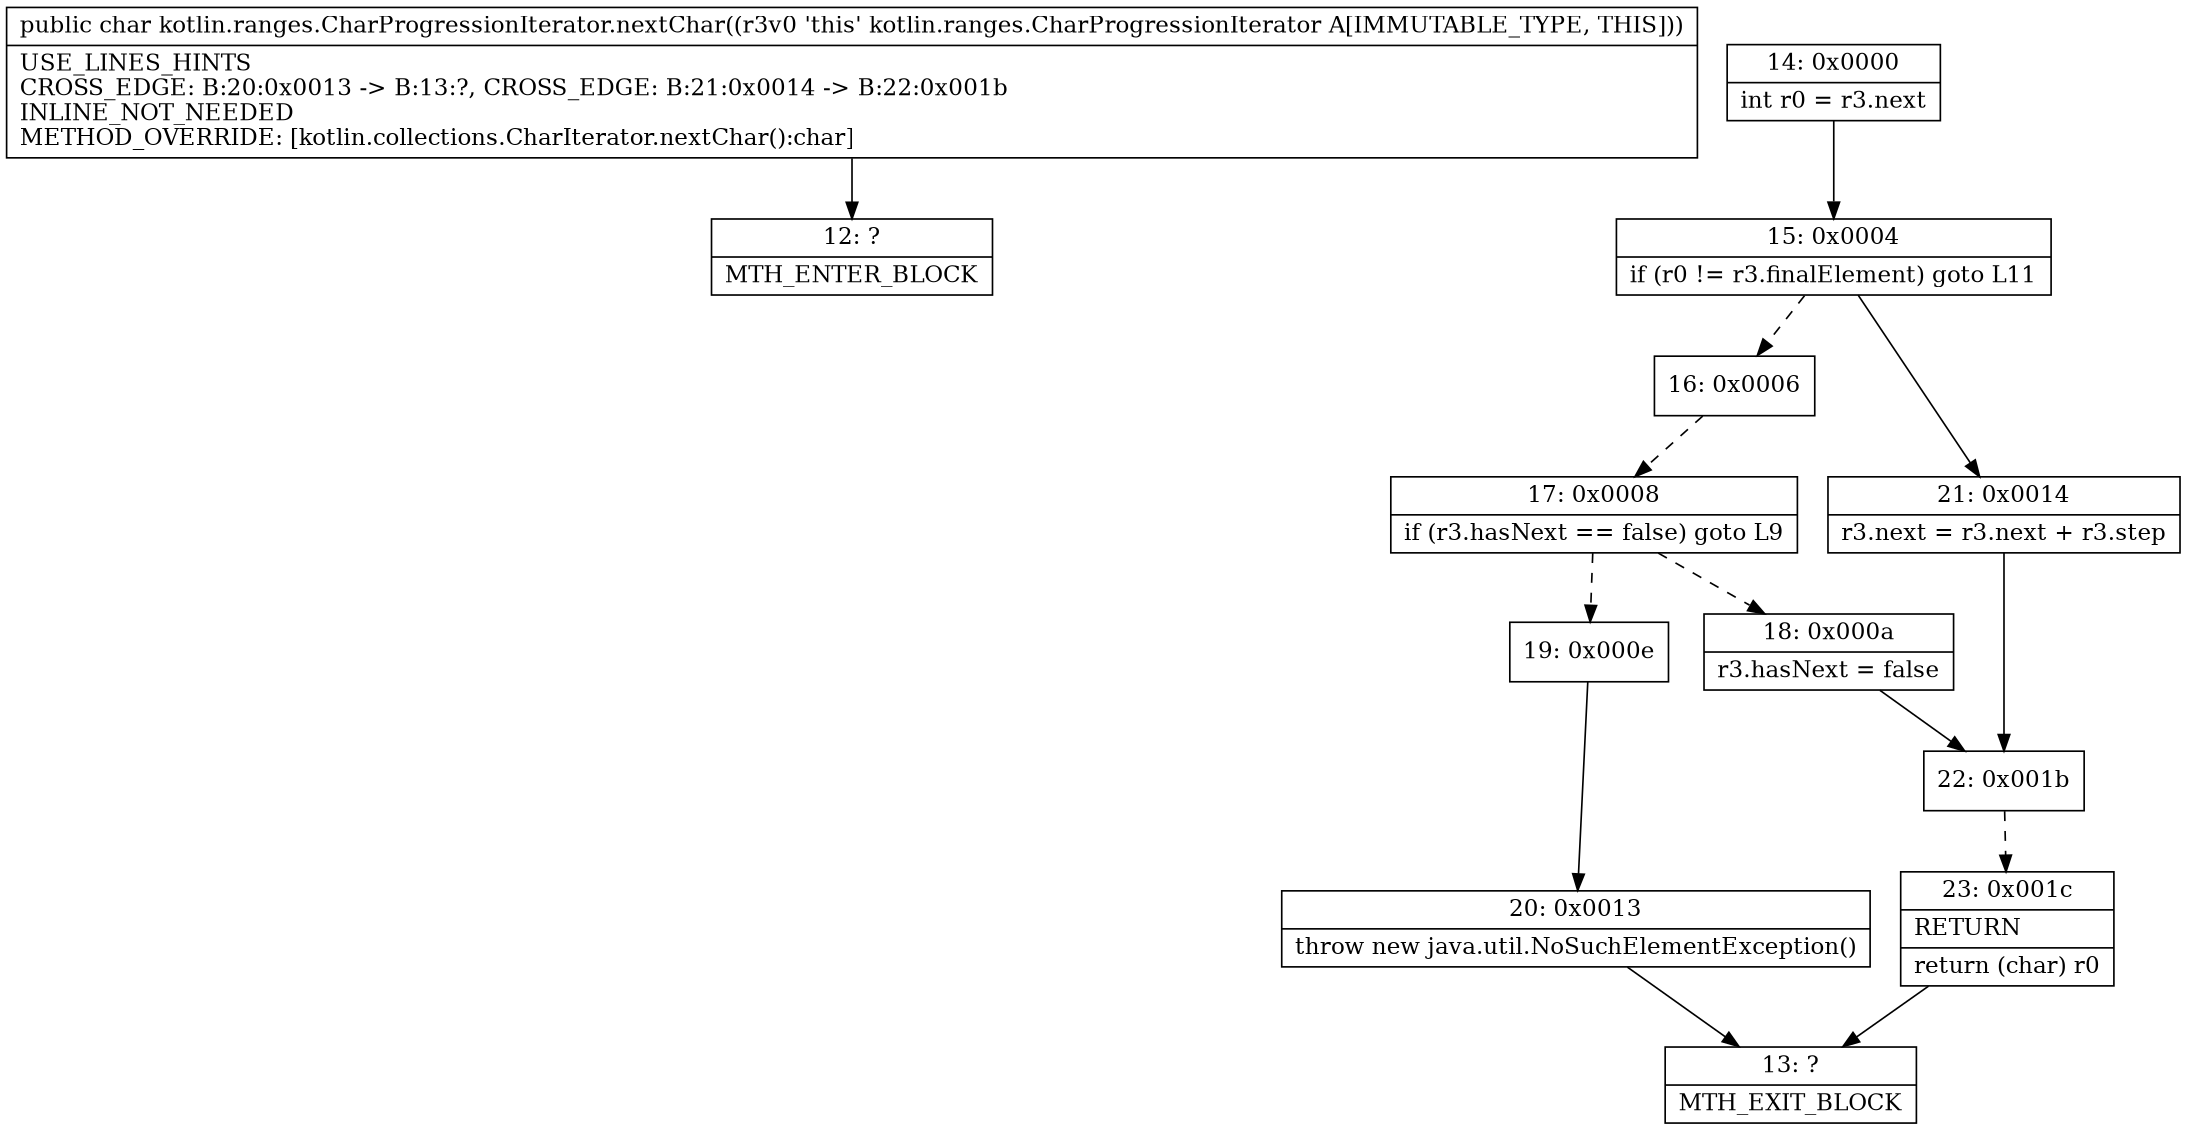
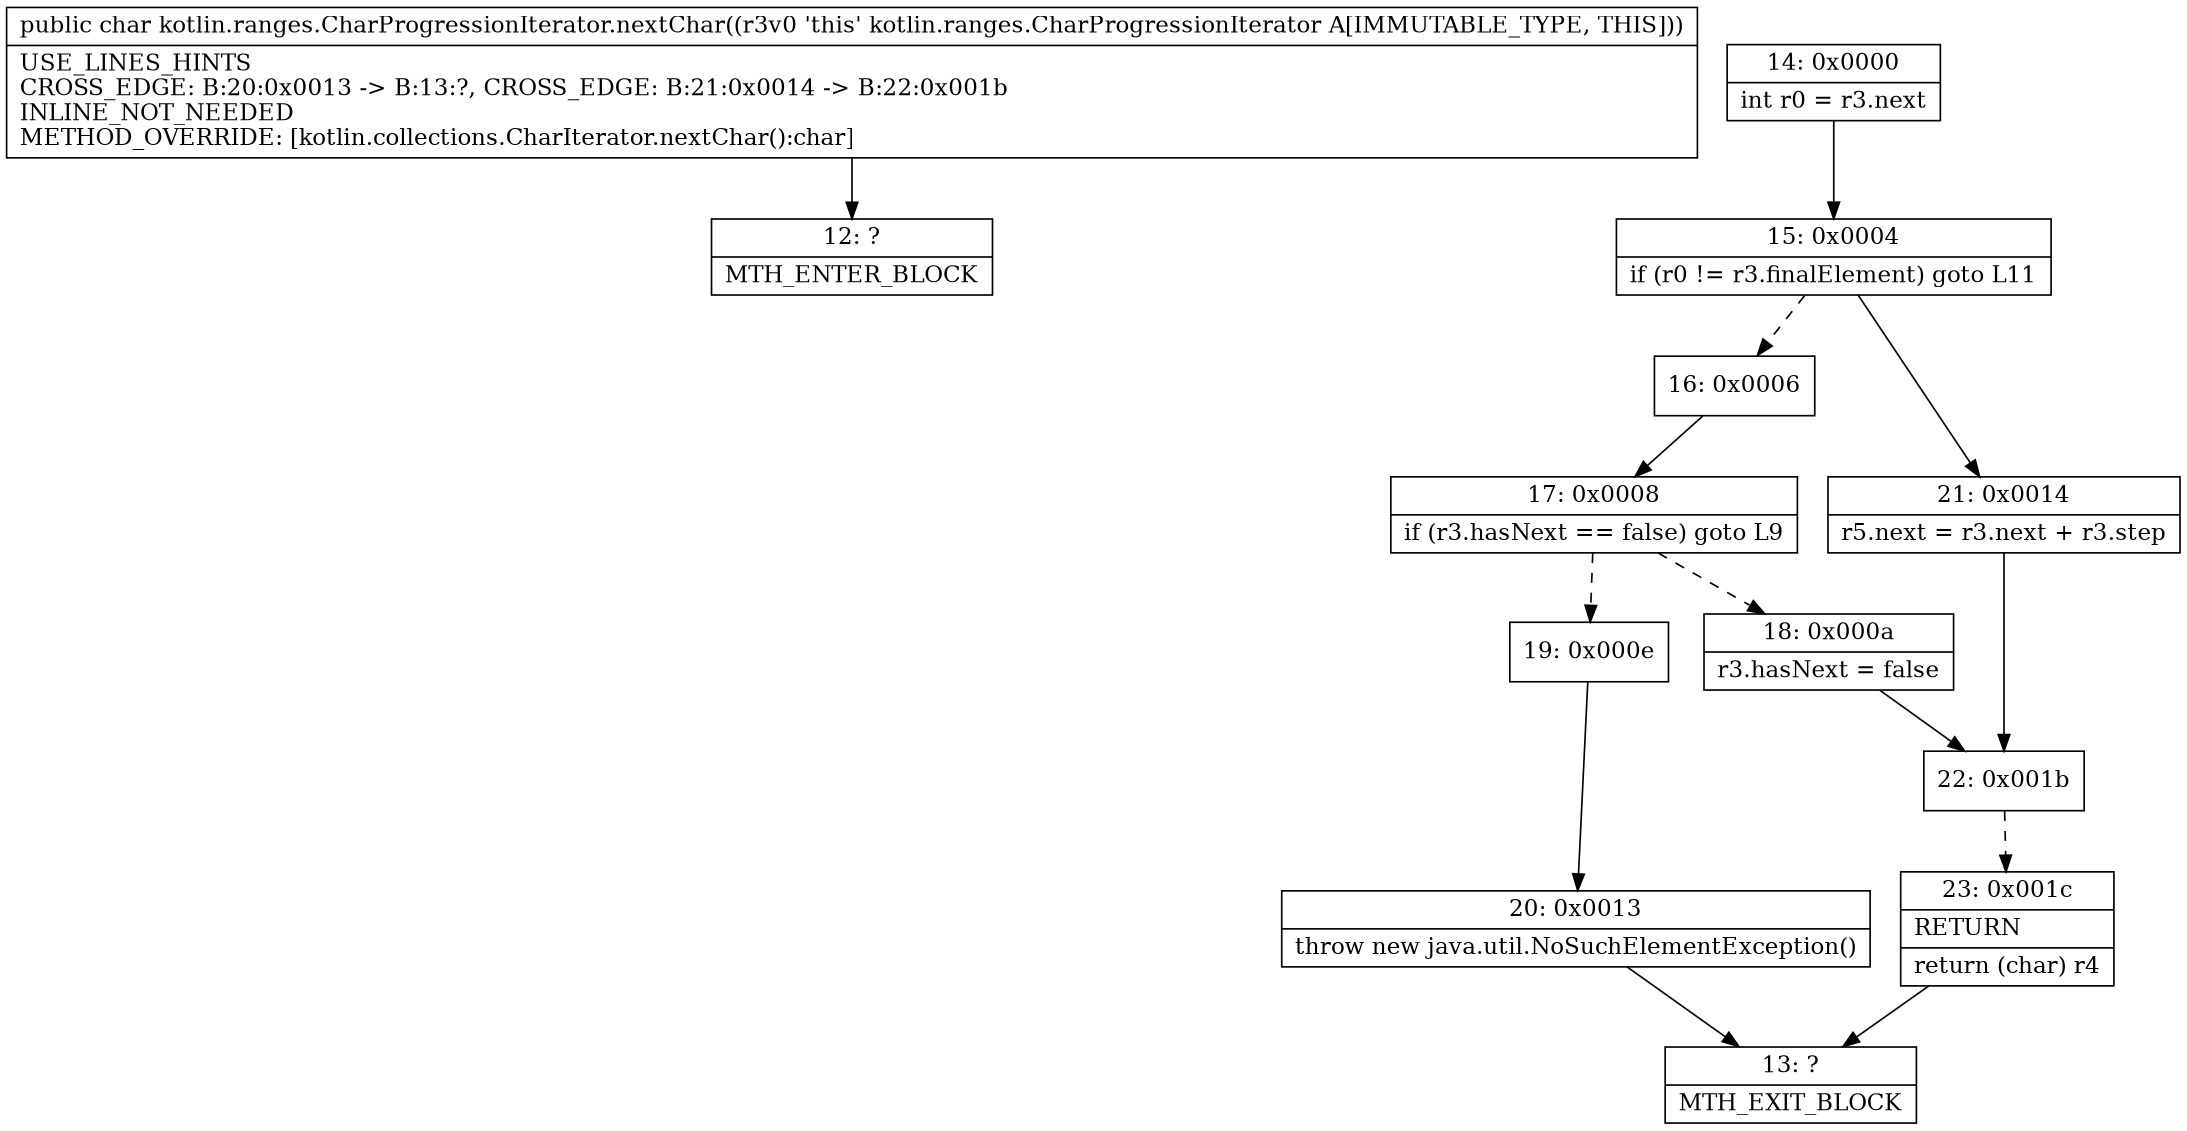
(1675, 441) -> (1675, 441)
(2004, 533) -> (2004, 533)
(2007, 966) -> (2007, 966)
